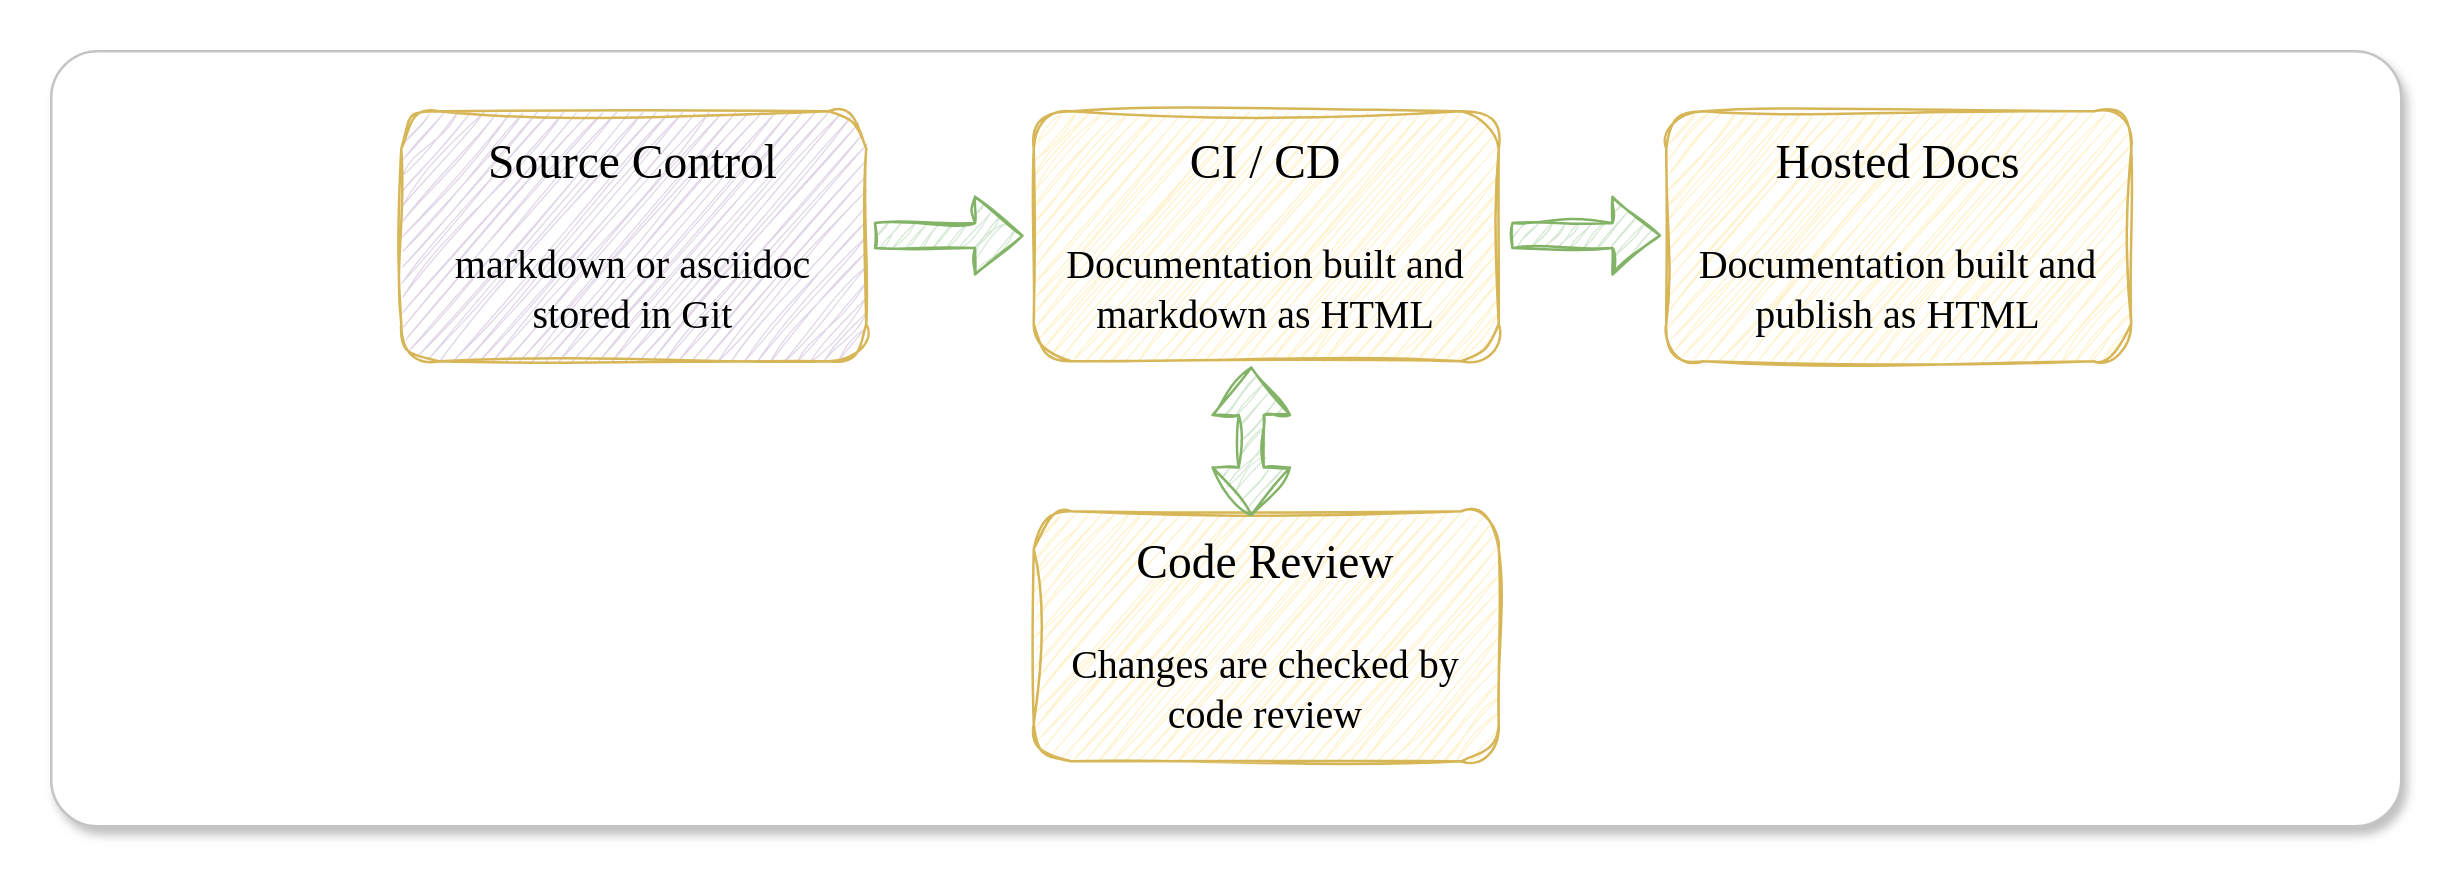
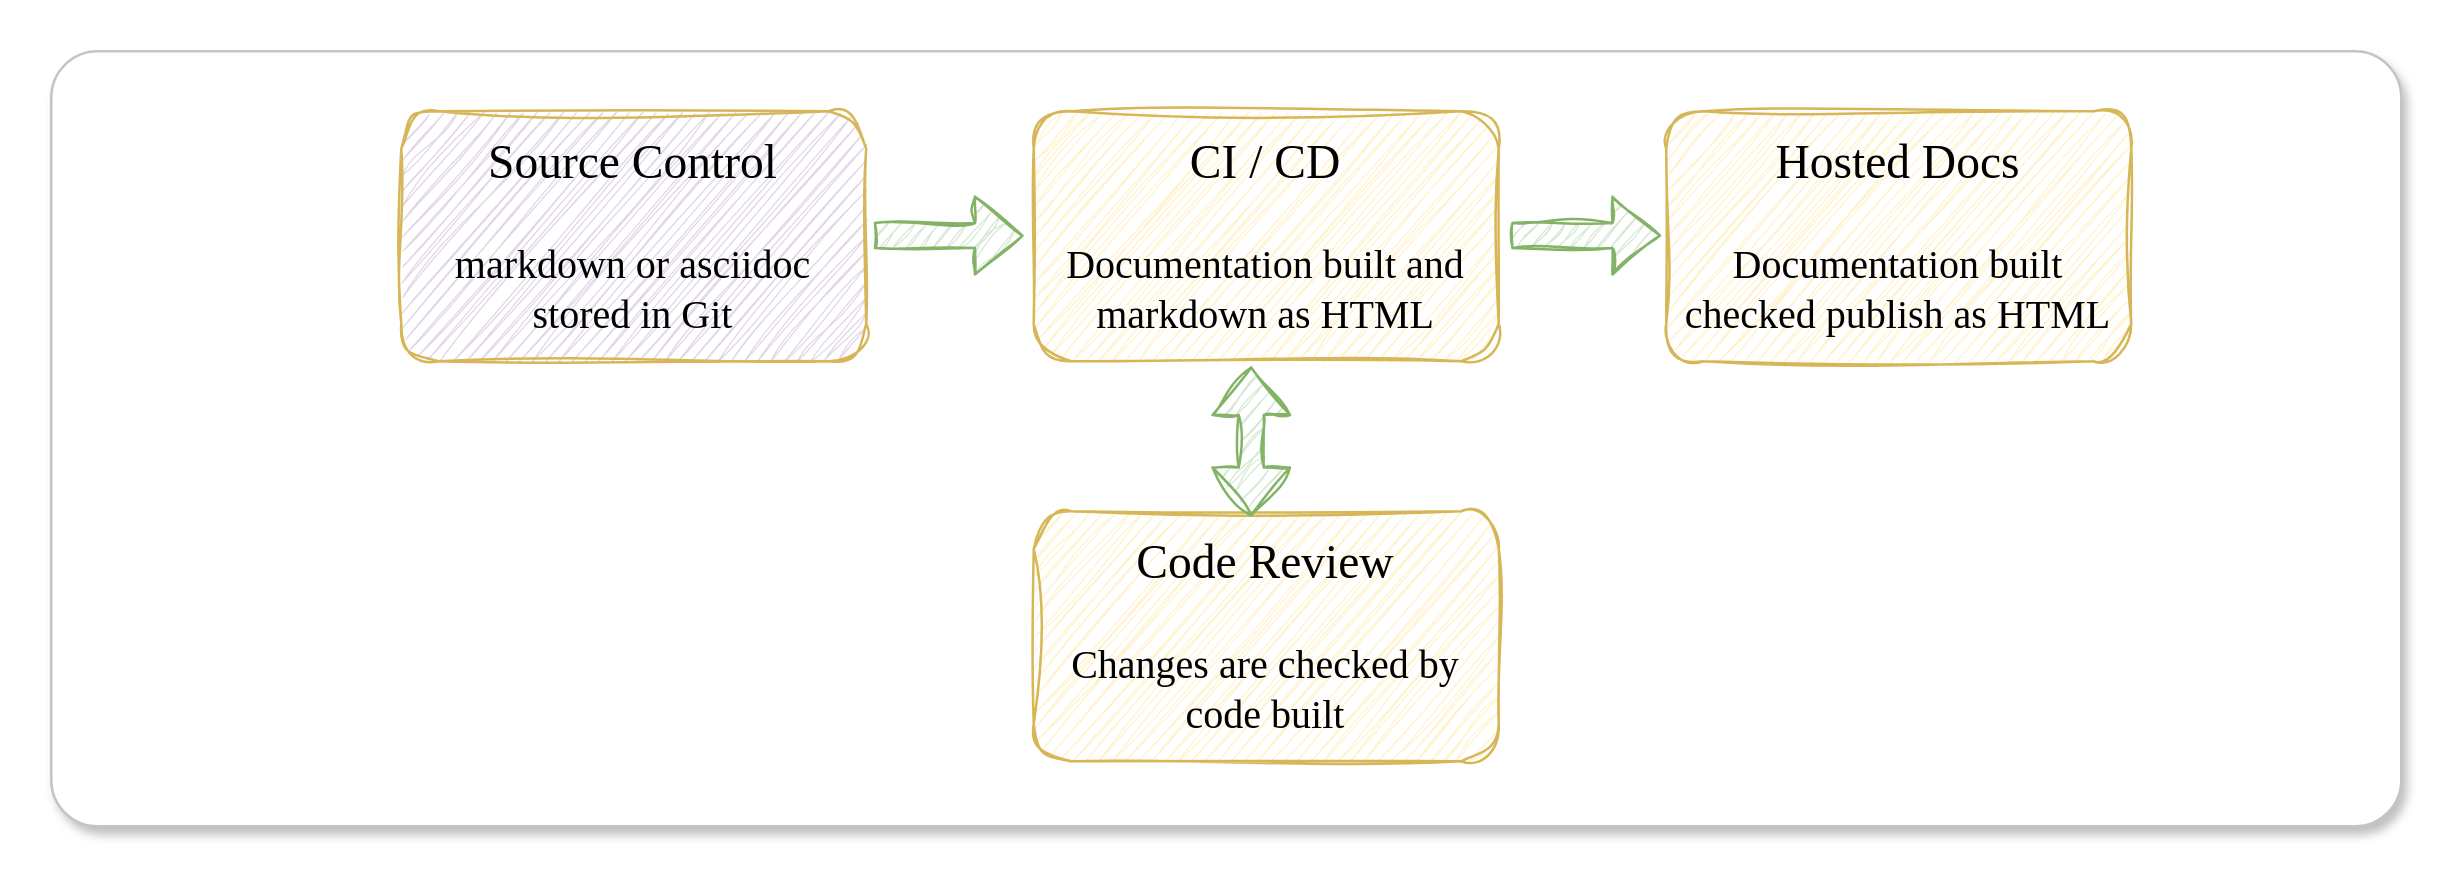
(1899, 236) -> (1899, 236)
(1266, 636) -> (1266, 636)
